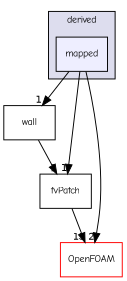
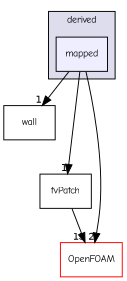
(45, 153) -> none
